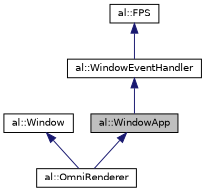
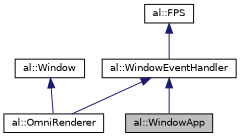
(107, 154) -> (107, 98)
